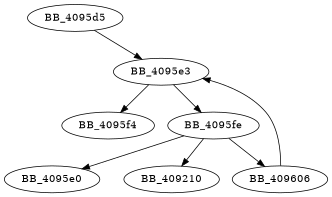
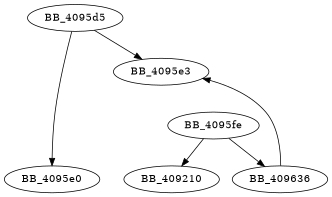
(185, 96) -> none
(108, 126) -> none
(137, 151) -> (58, 94)
(280, 179) -> (280, 179)
